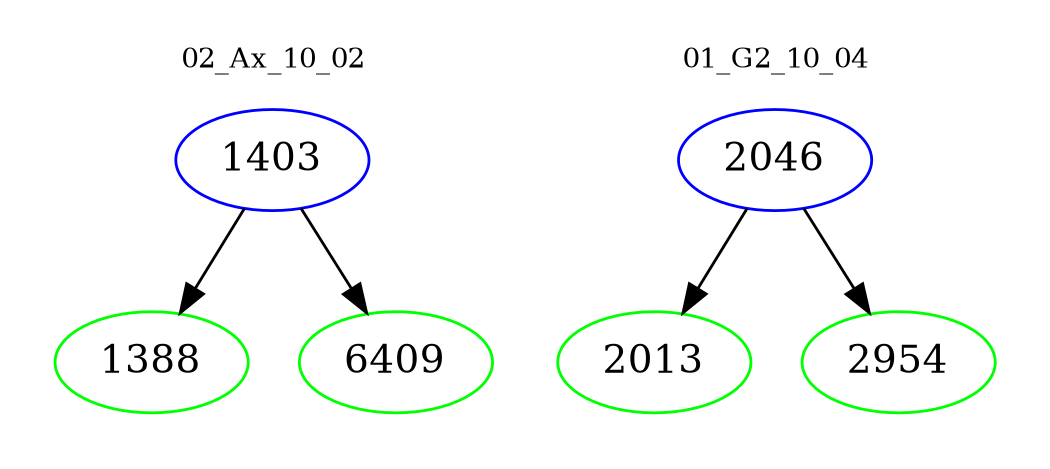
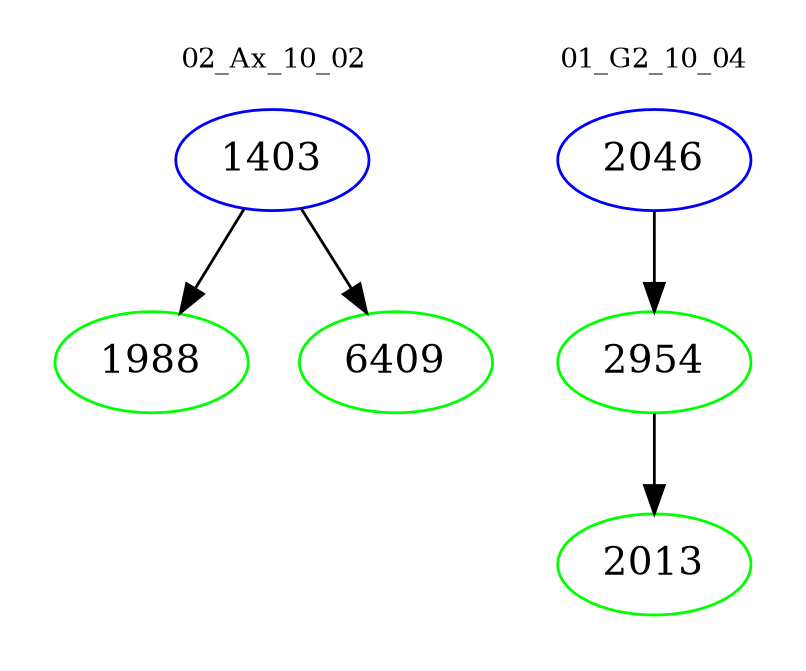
(723, 248) -> (654, 450)
(152, 362) -> (152, 362)
